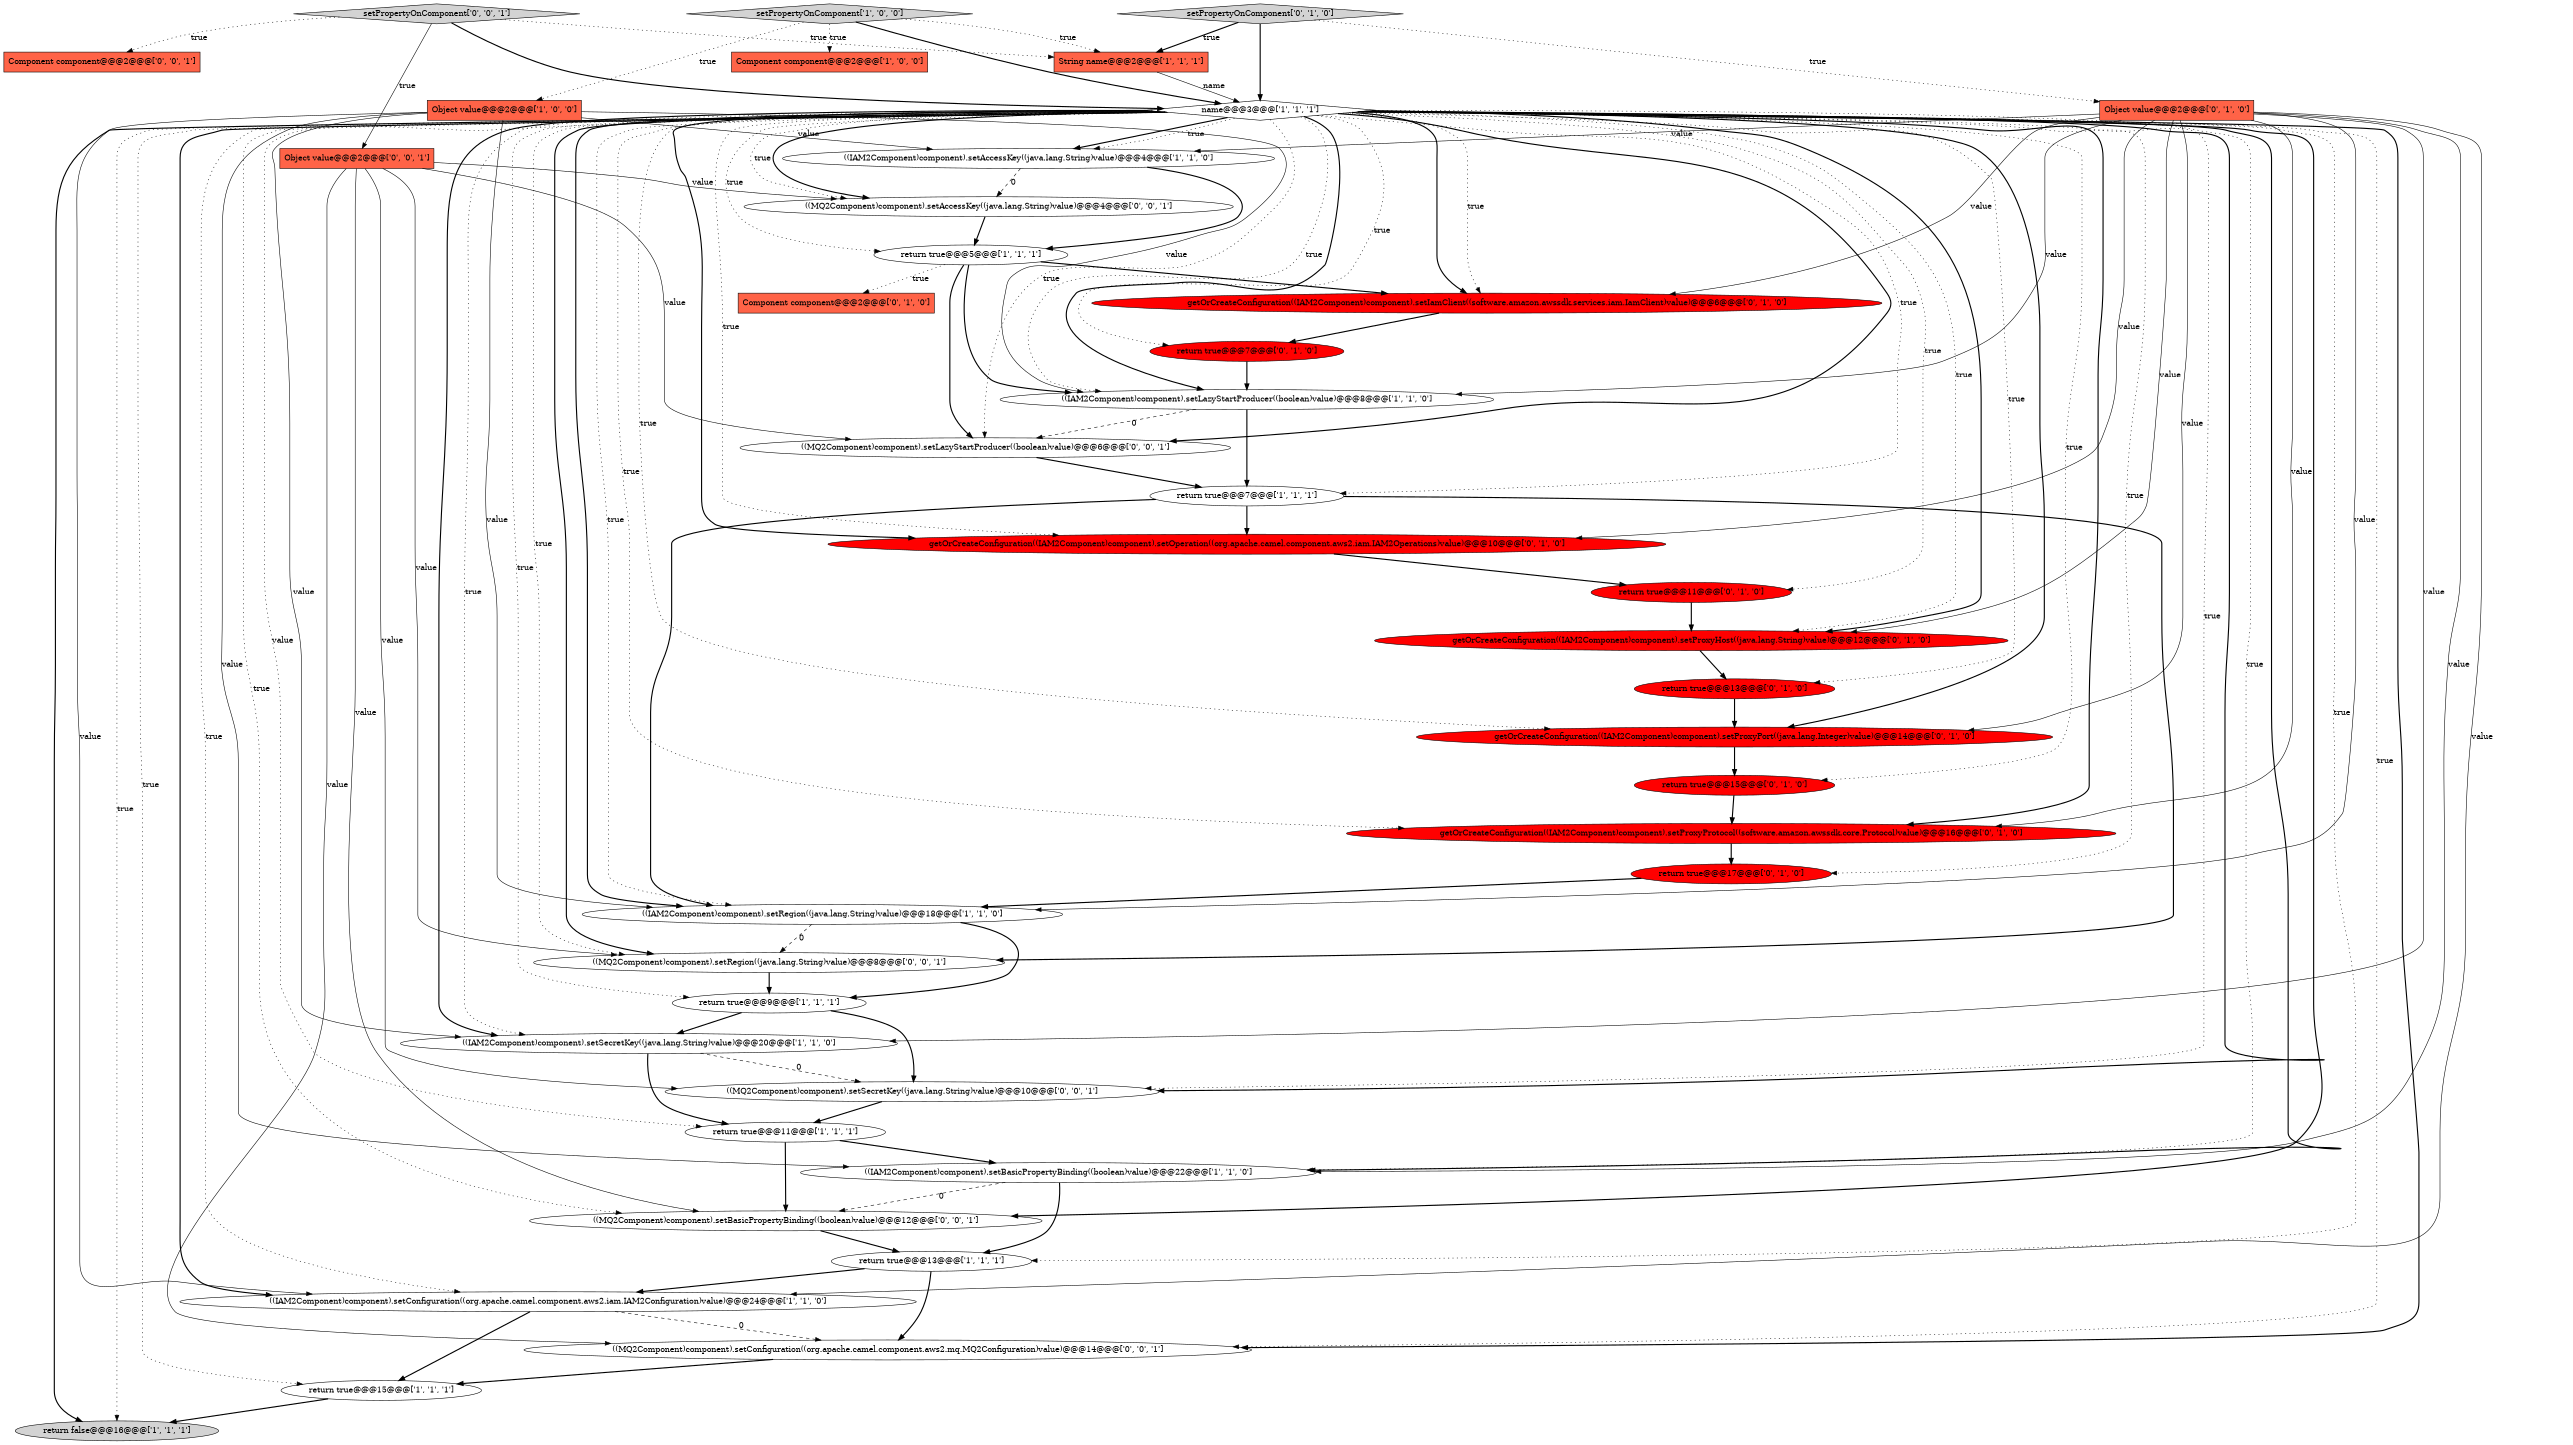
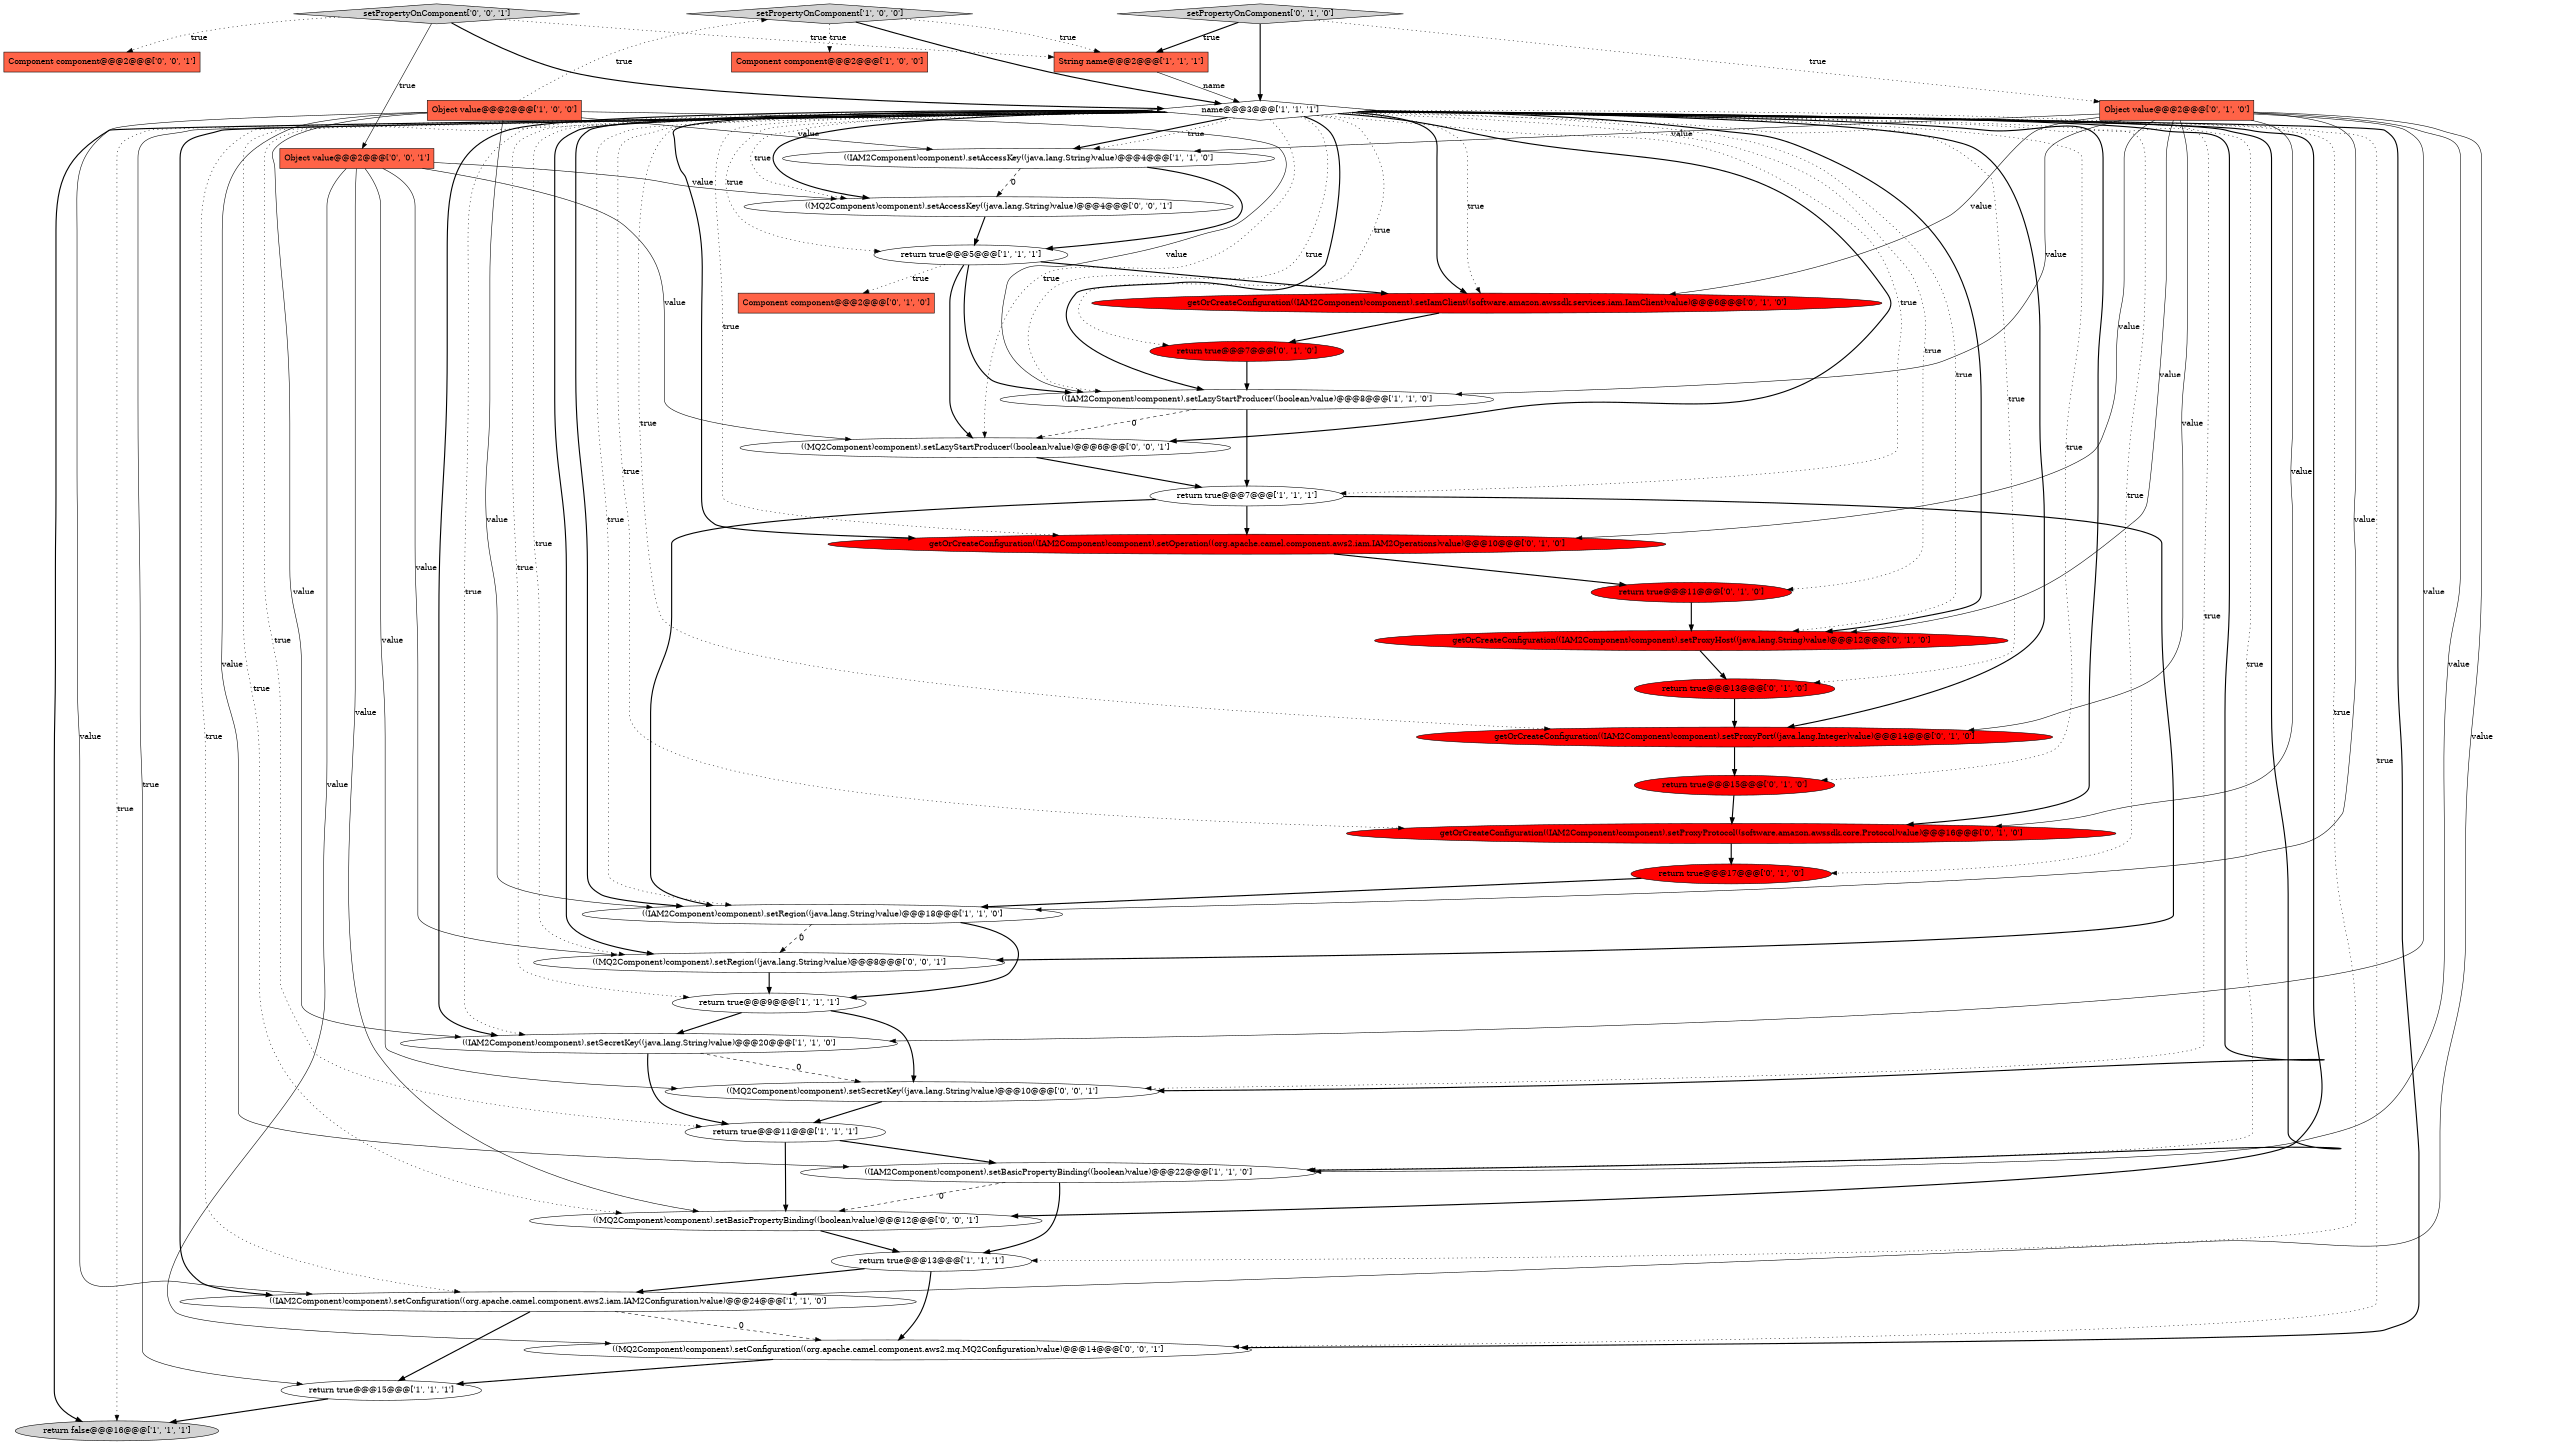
(673, 60) -> (636, 45)
(138, 314) -> (138, 314)
(283, 641) -> (283, 641)
